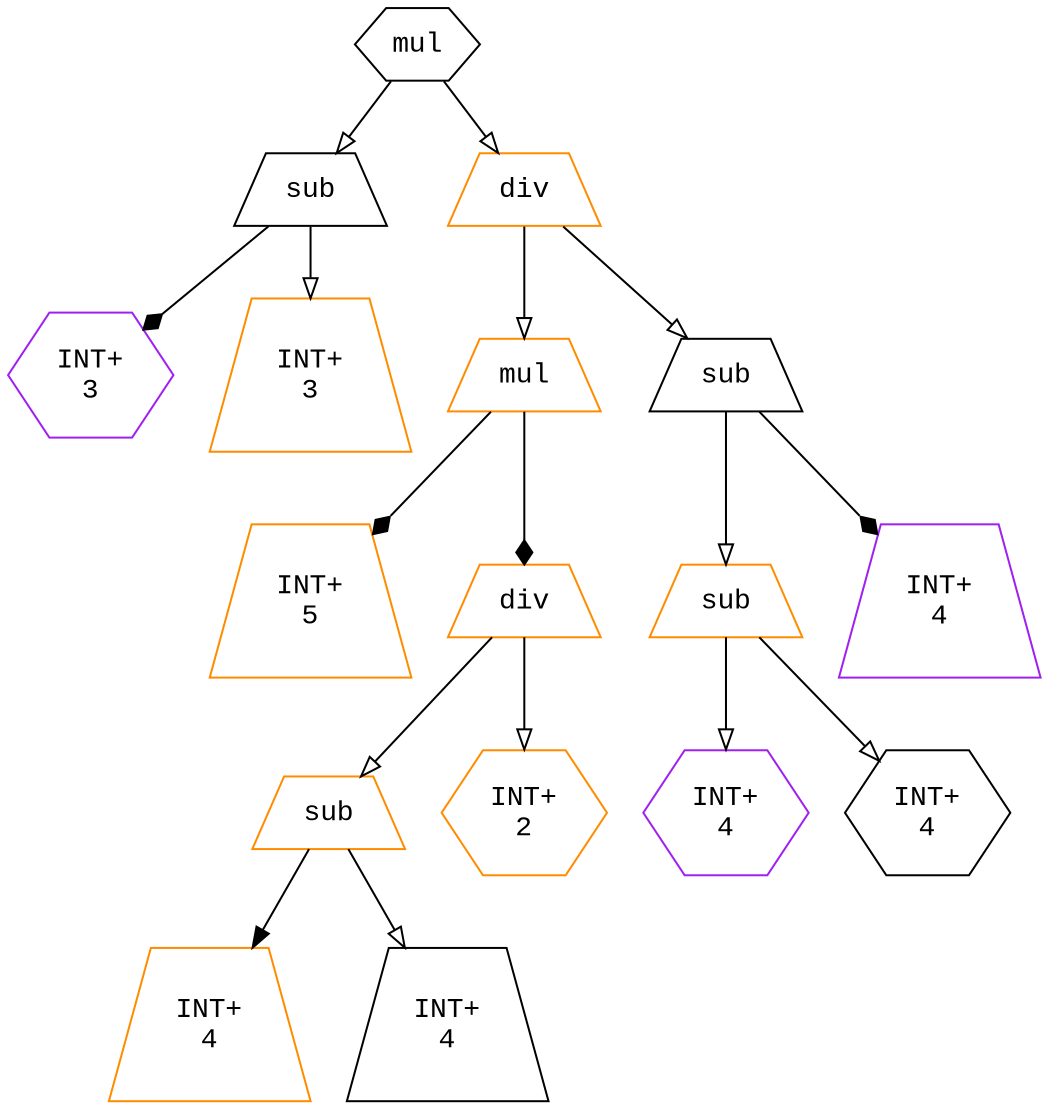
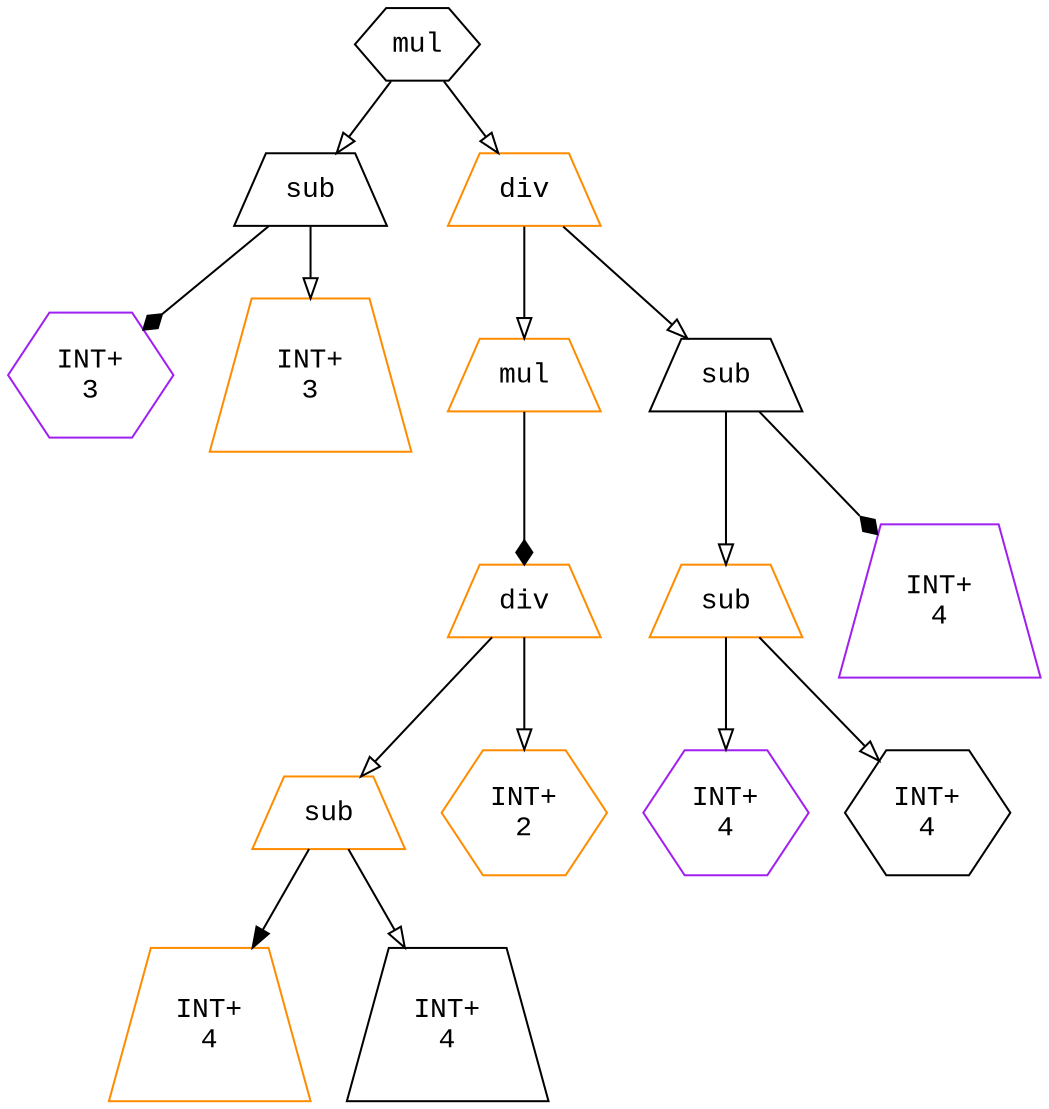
(311, 601) -> none
